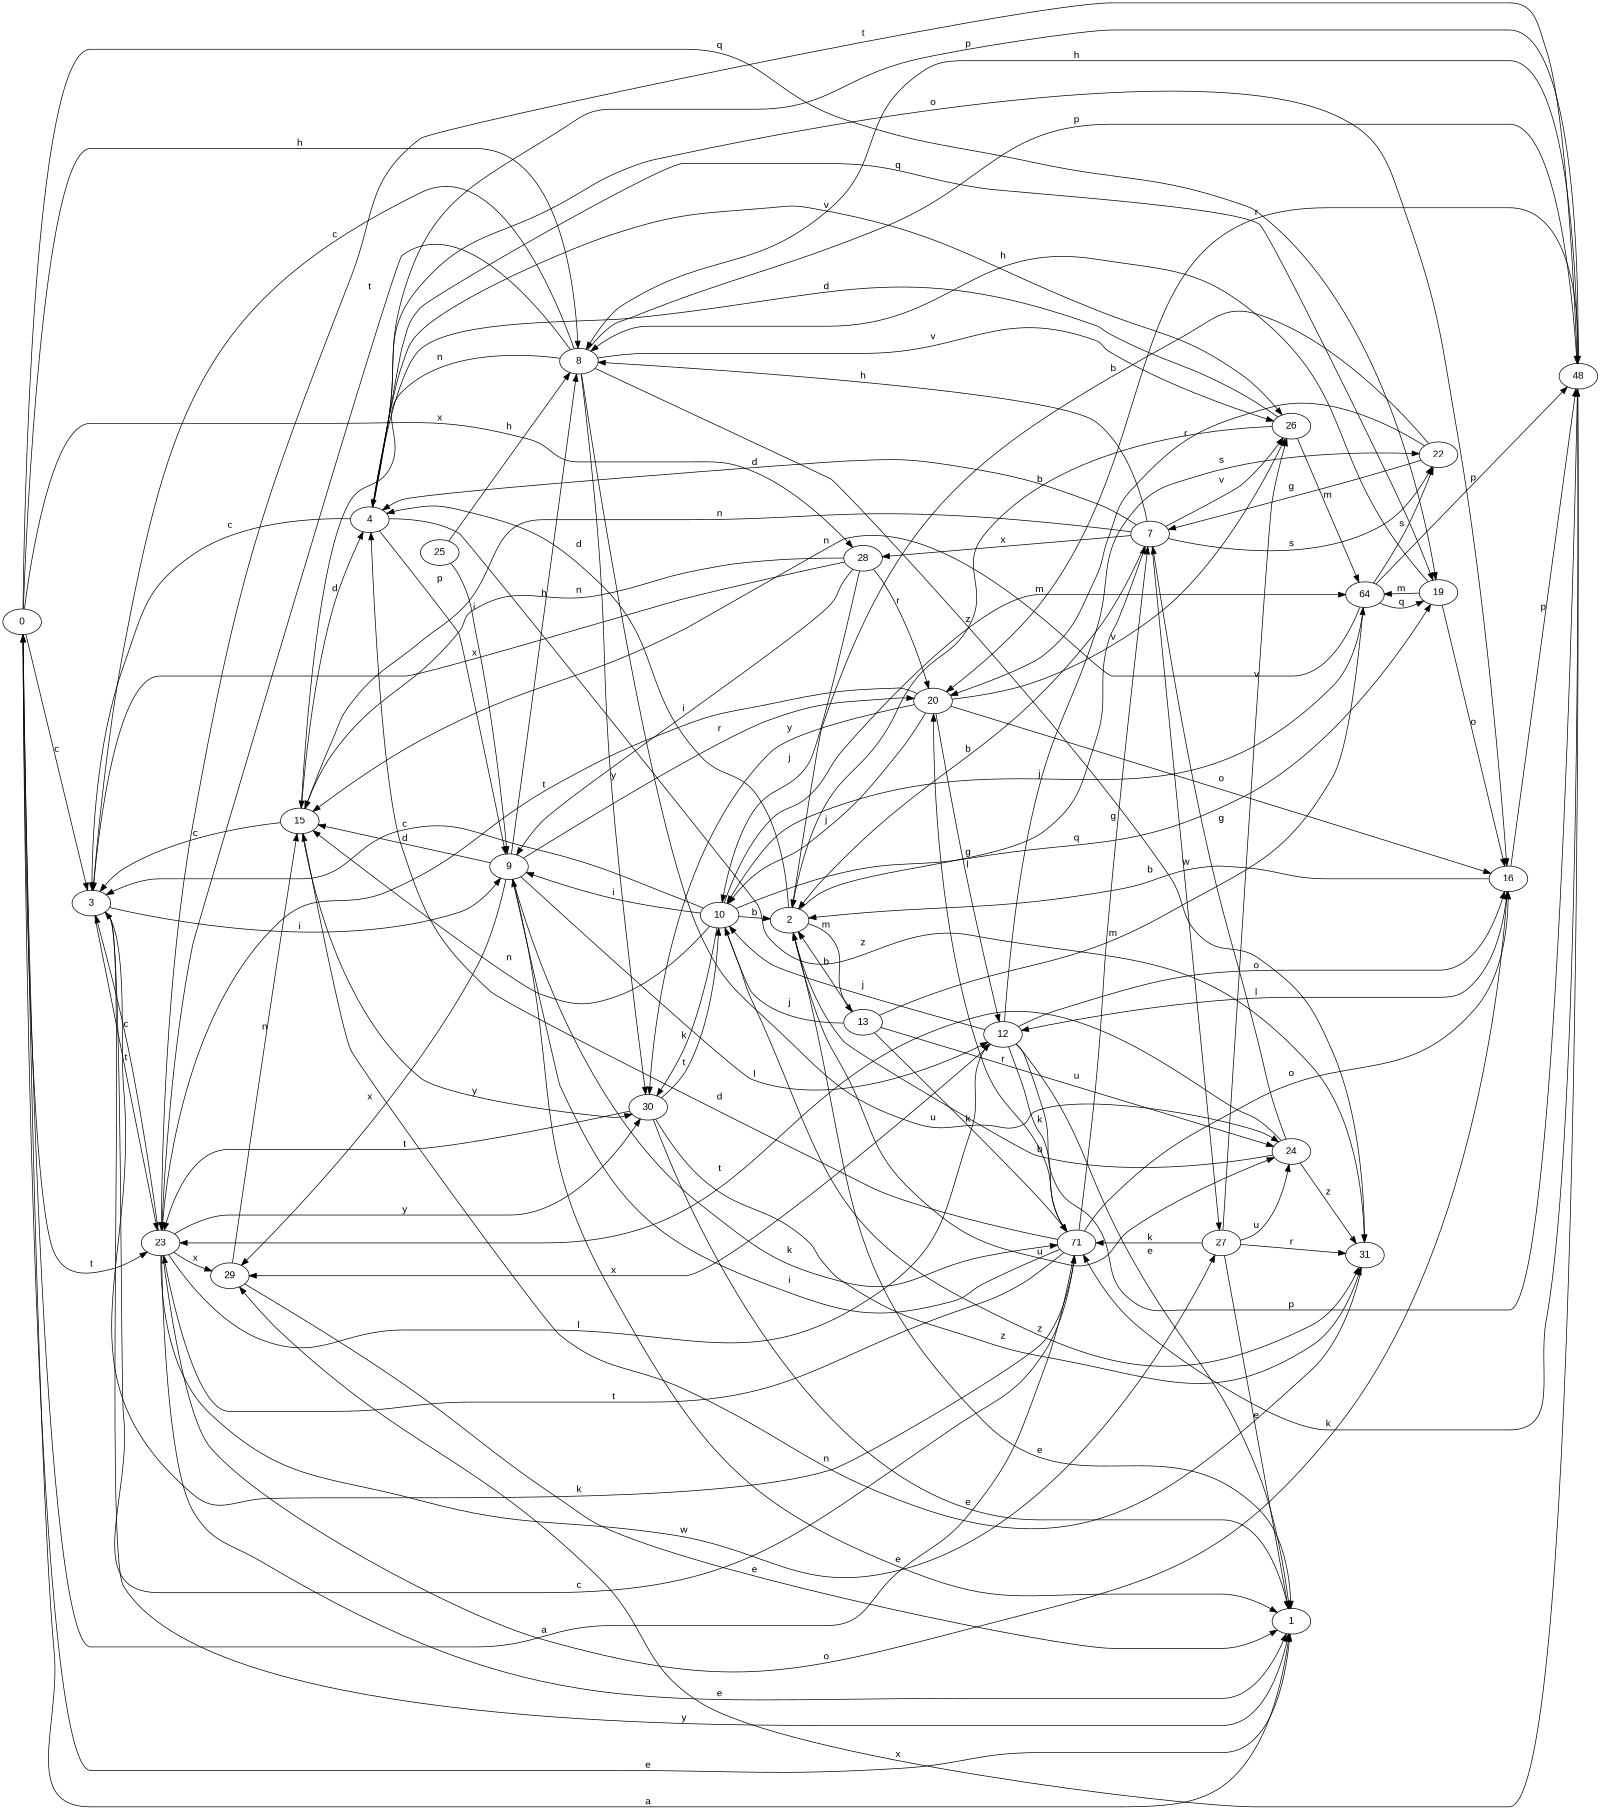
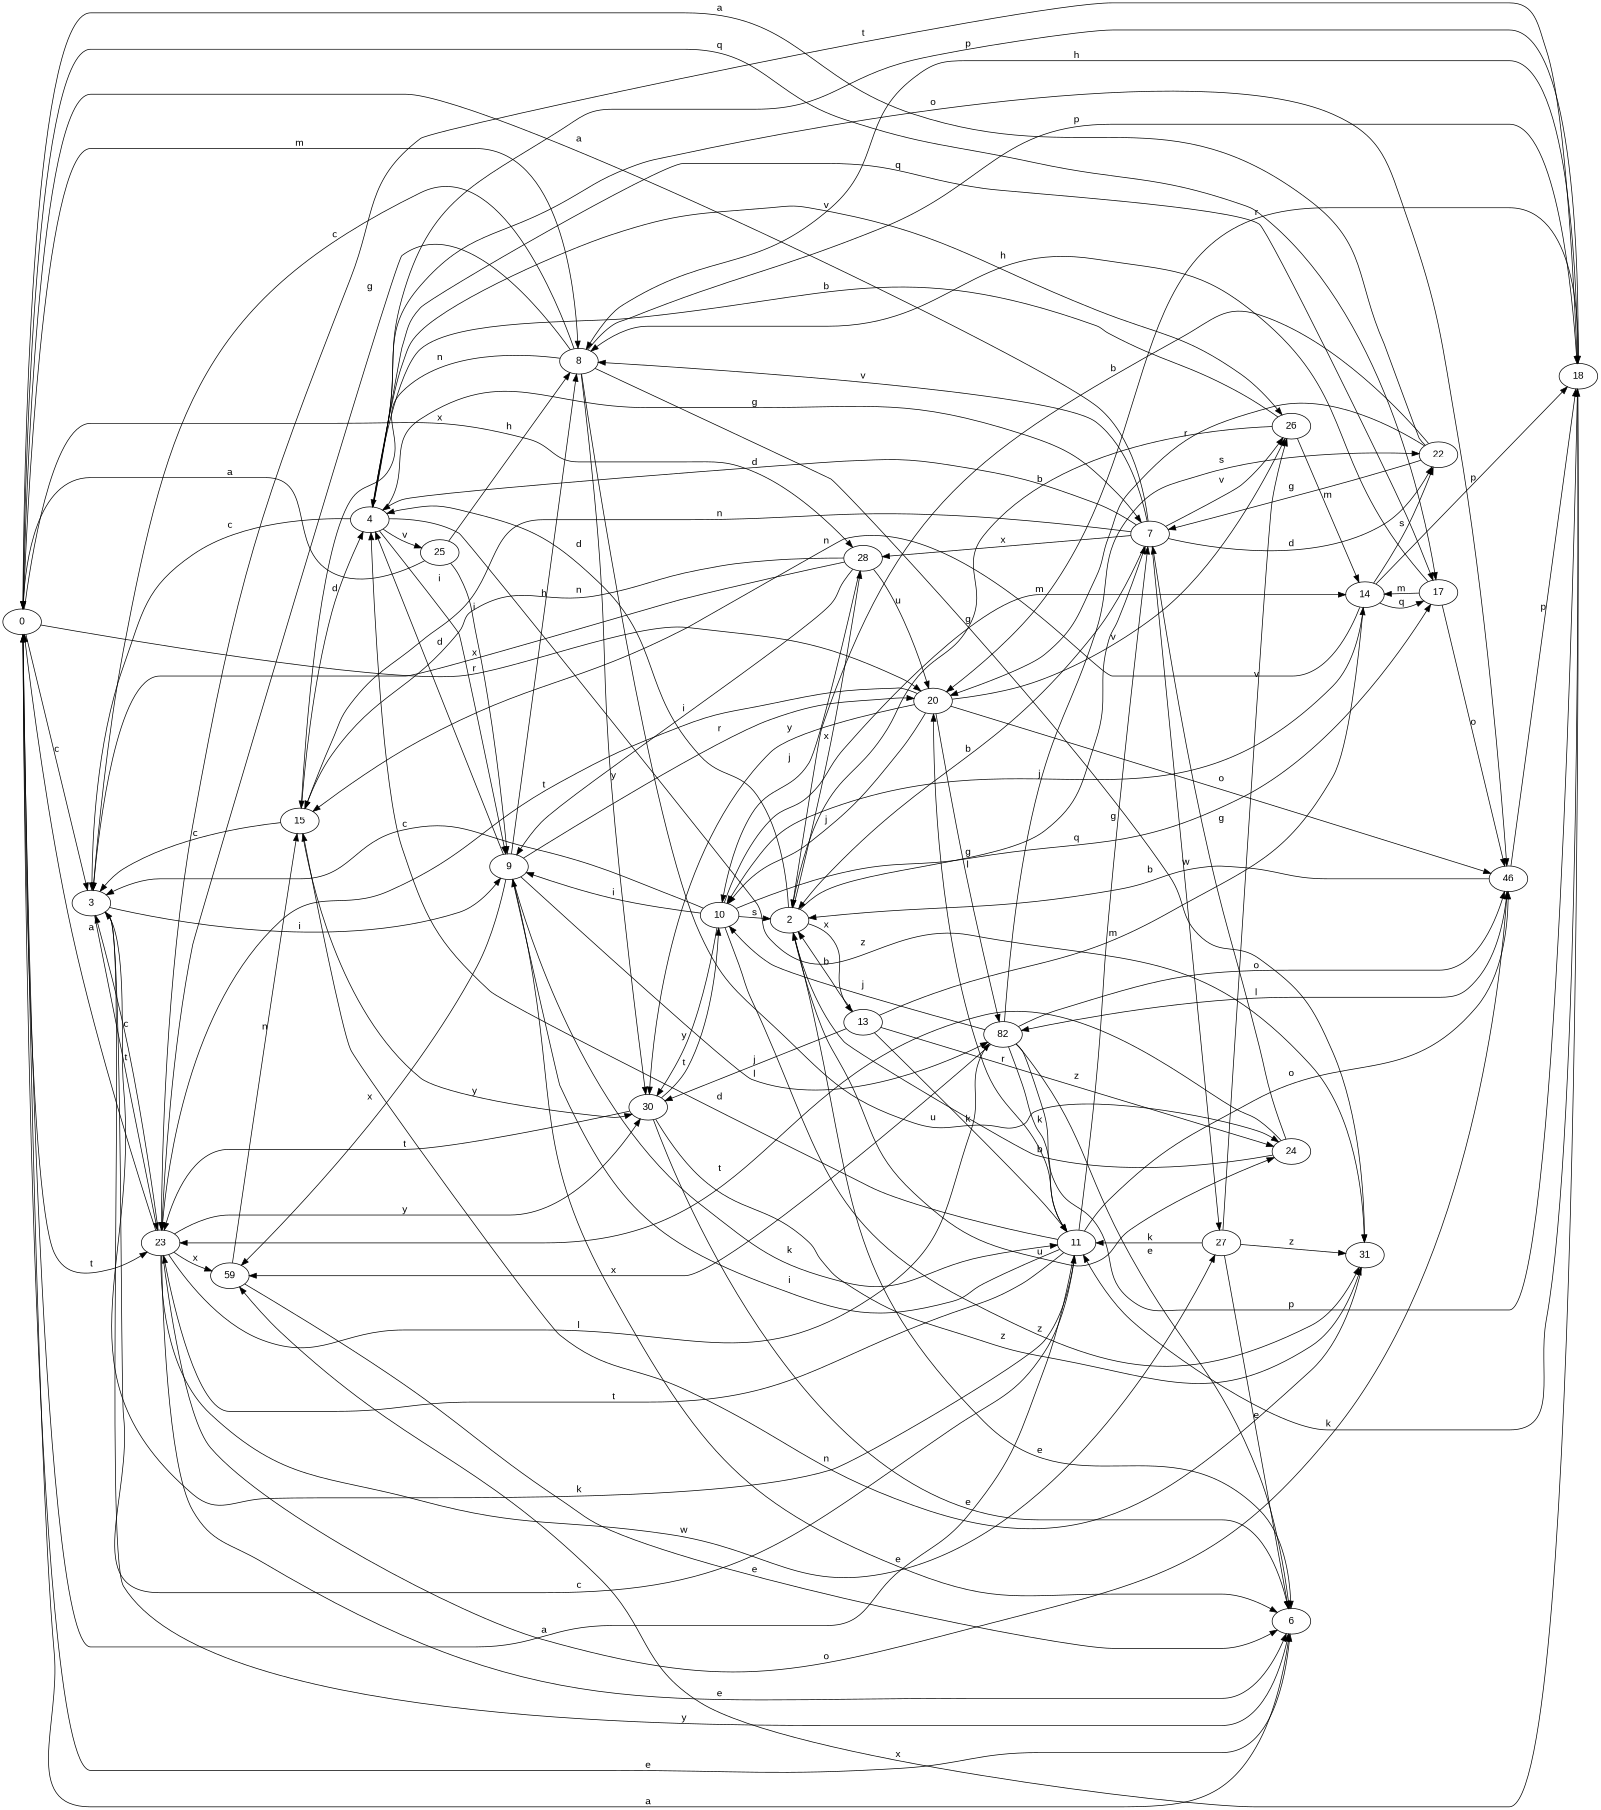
none -> (558, 13)
none -> (433, 100)
(300, 143) -> (300, 143)
(370, 287) -> (370, 287)
(826, 287) -> (826, 287)
(942, 343) -> none
(863, 376) -> (863, 376)
(1578, 376) -> (1578, 376)
none -> (740, 408)
none -> (212, 478)
none -> (398, 539)
(1291, 544) -> (1291, 544)
(440, 579) -> (440, 579)
(1438, 593) -> (1438, 593)
(1365, 595) -> (1365, 595)
(898, 601) -> (898, 601)
(968, 619) -> (968, 619)
none -> (461, 676)
none -> (831, 744)
(408, 845) -> (441, 697)
(1508, 879) -> (1508, 879)
(755, 913) -> (755, 913)
(826, 925) -> (826, 925)
none -> (74, 940)
(507, 974) -> none
(766, 1004) -> (759, 1063)
(1003, 1034) -> (1003, 1034)
(684, 1035) -> (684, 1035)
(1077, 1076) -> (1077, 1076)
(1326, 1200) -> none
(1273, 1213) -> none
(1291, 1242) -> (1291, 1242)
(1077, 1243) -> (1077, 1243)
(230, 1276) -> (230, 1276)
(1291, 1621) -> (1291, 1621)
